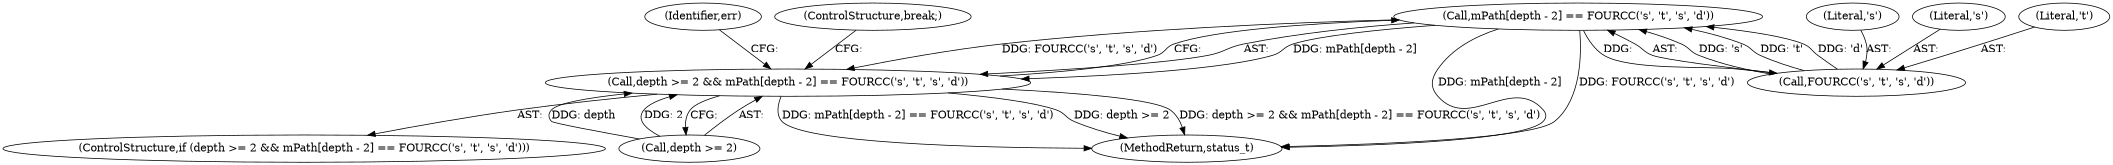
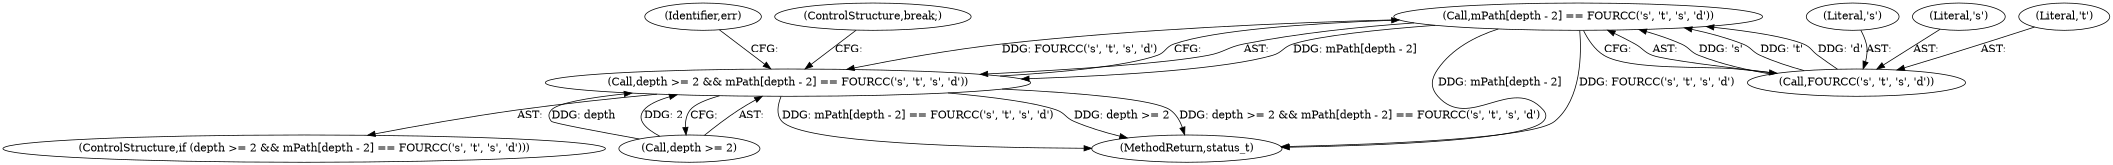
(1619, 50) -> (1619, 50)
